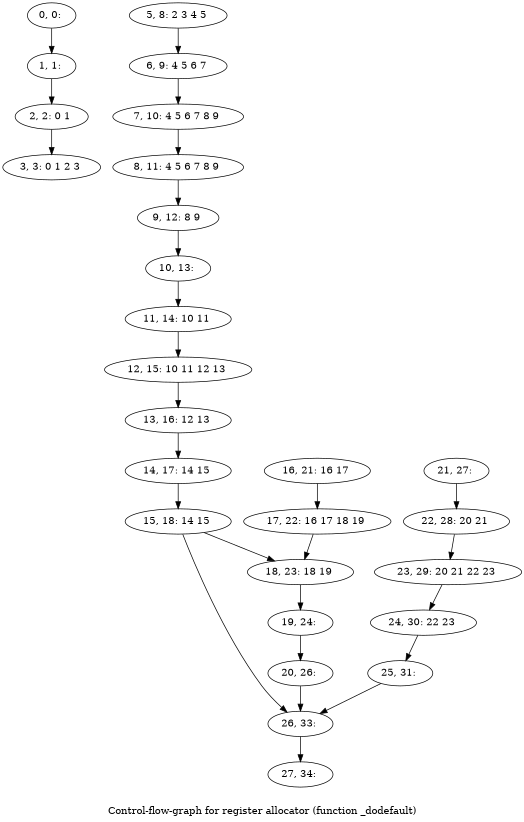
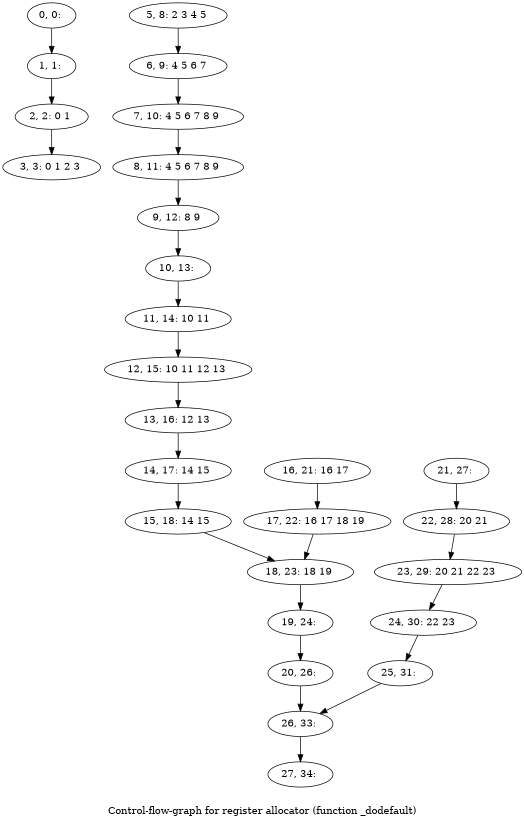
(224, 626) -> none
